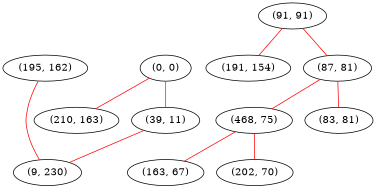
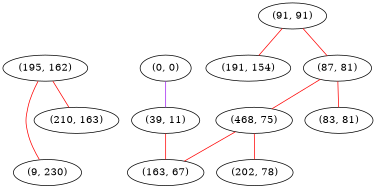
(123, 93) -> (61, 94)
(107, 146) -> (166, 147)
(255, 173) -> (255, 173)
